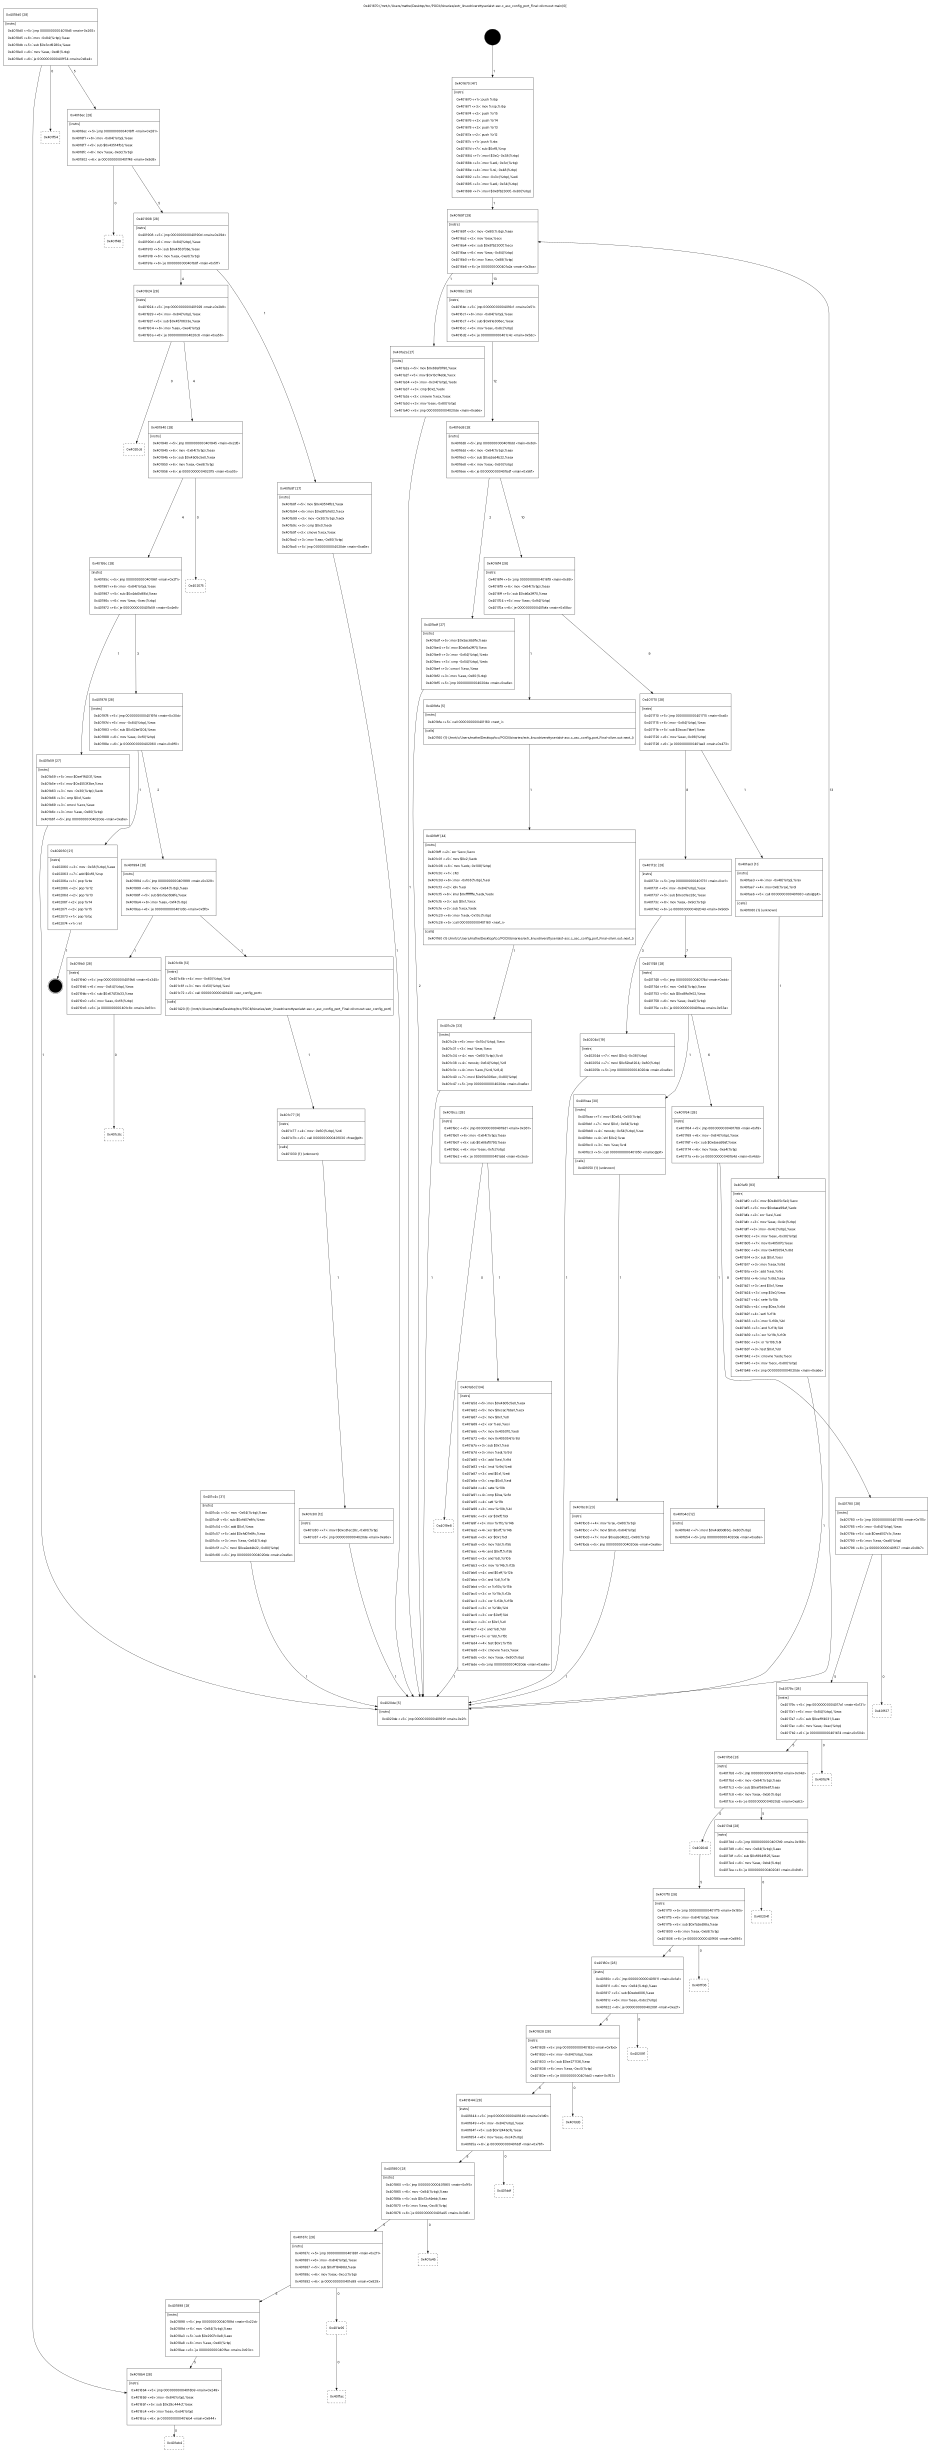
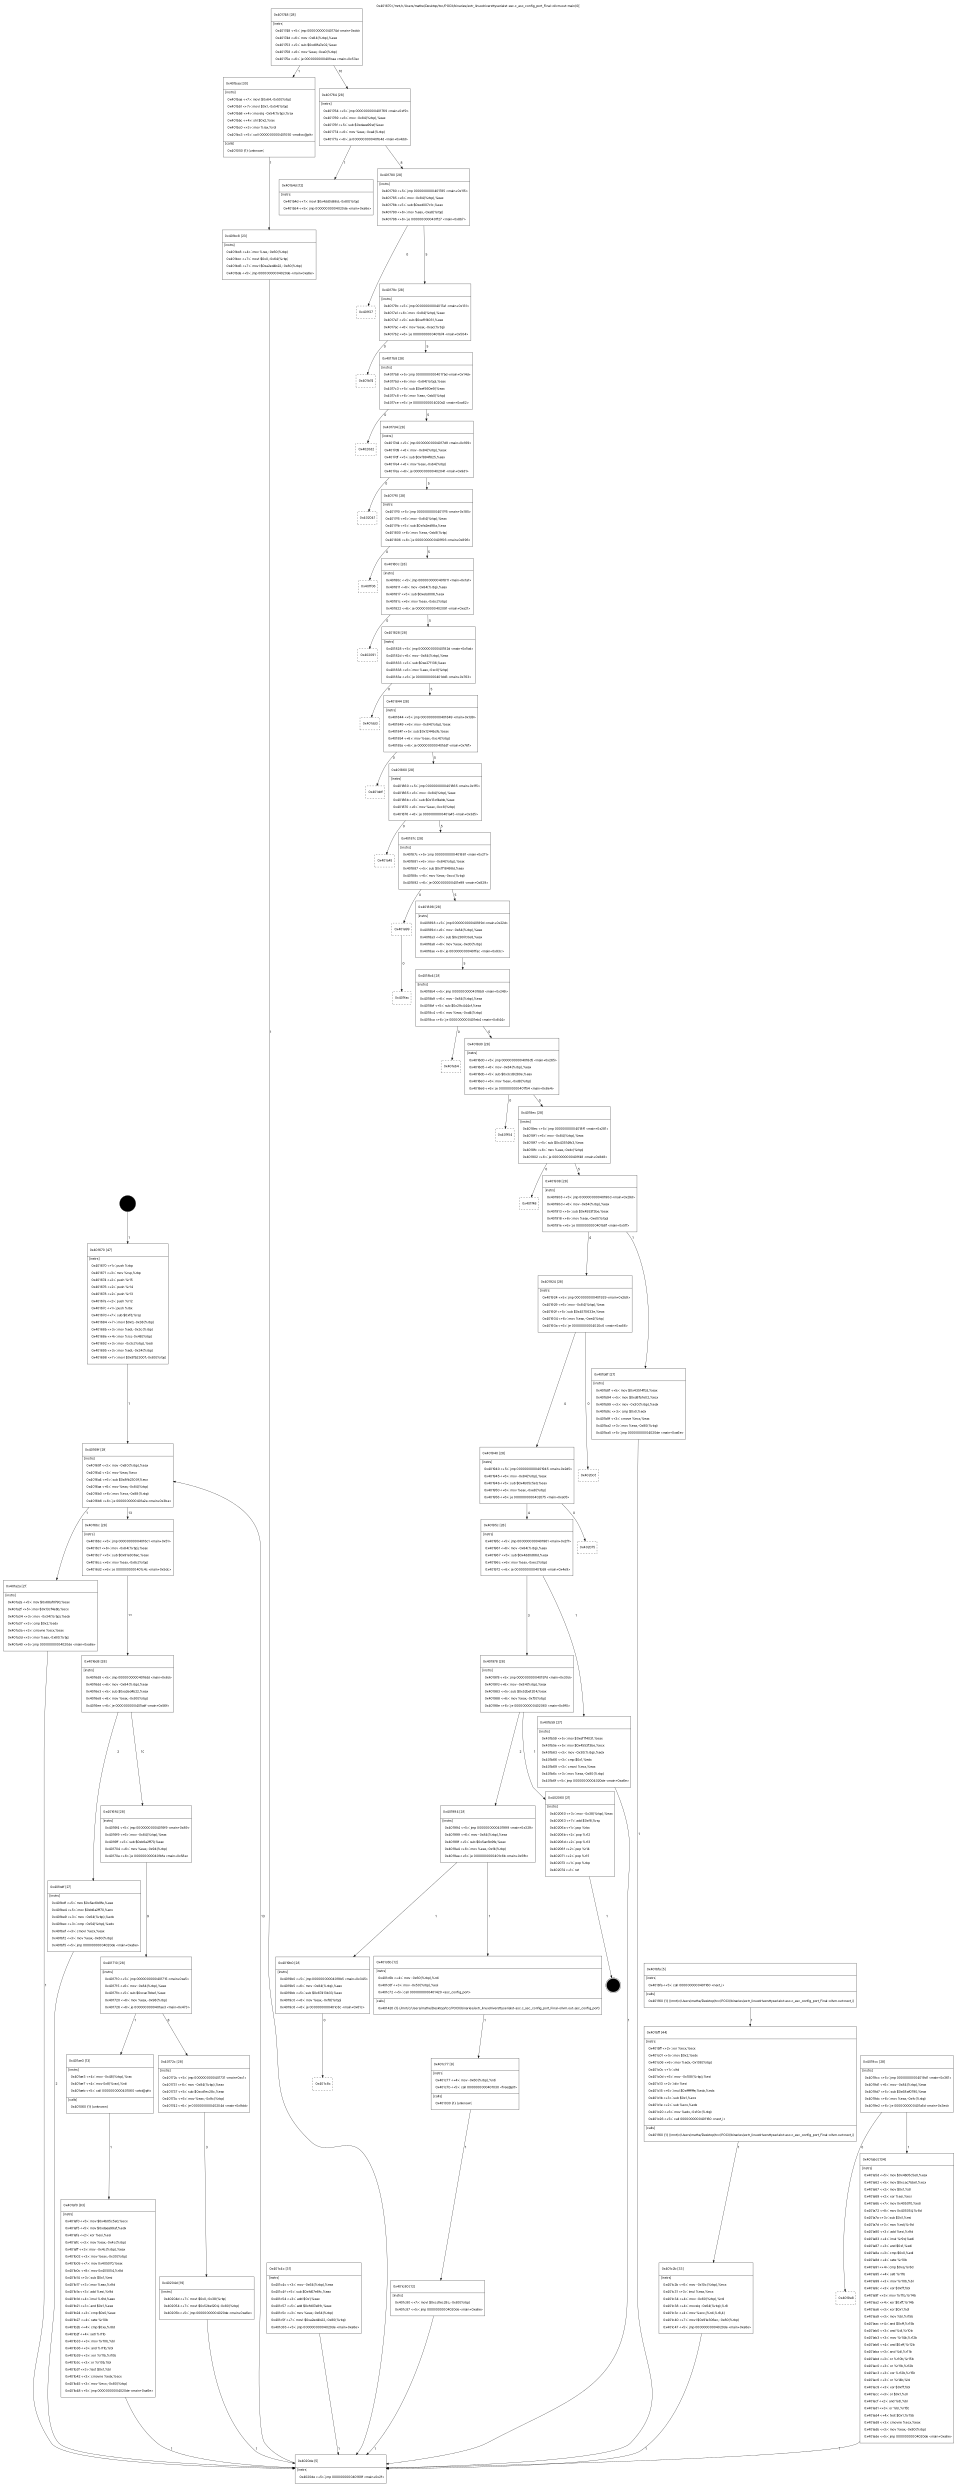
(529, 656) -> none
(685, 936) -> none
(709, 1055) -> (340, 71)
(33, 1257) -> (487, 1031)
(700, 1870) -> (427, 483)
